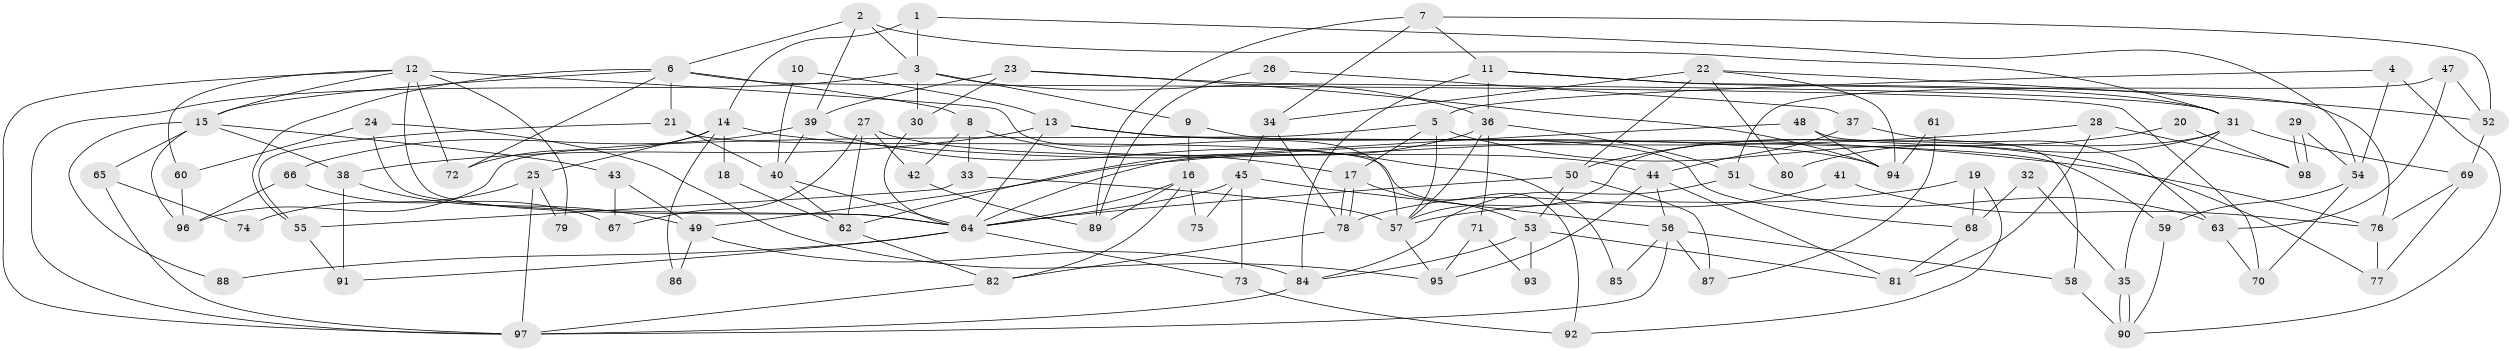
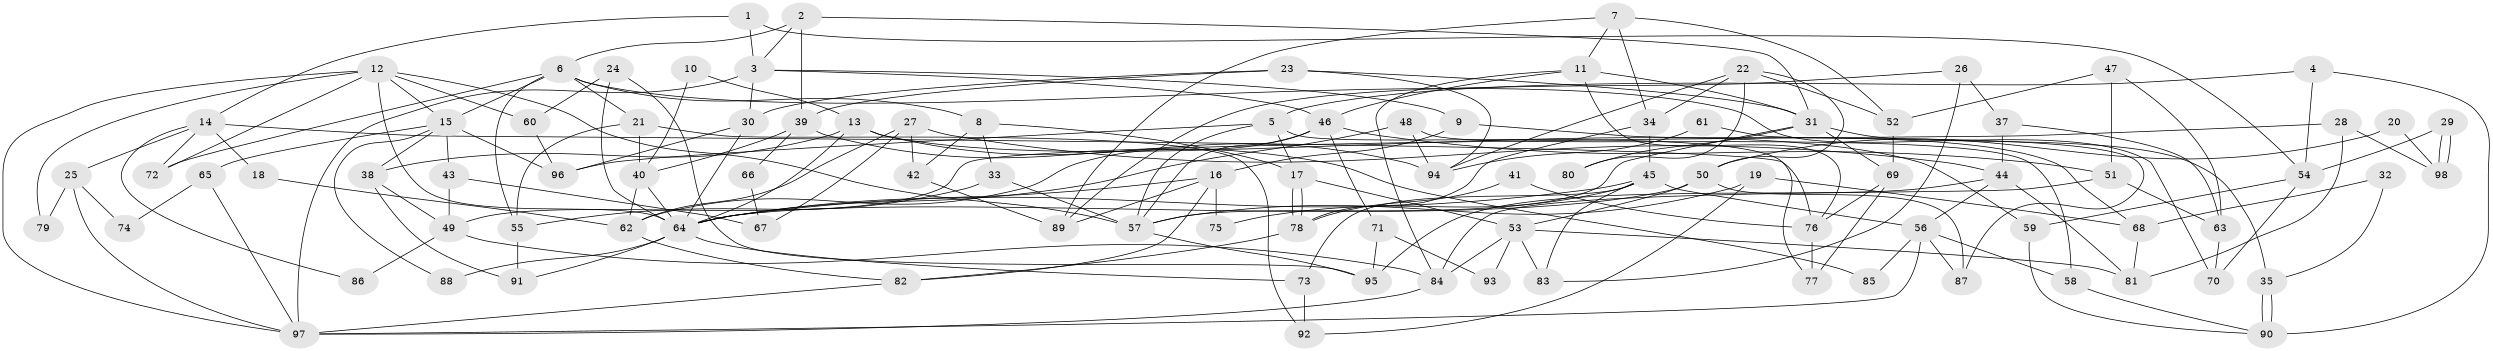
(1488, 122) -> (1325, 122)
(237, 202) -> (650, 150)
none -> (1544, 282)
